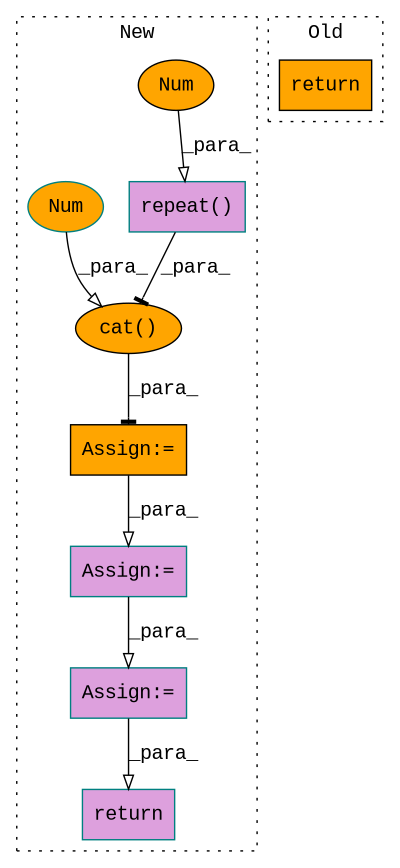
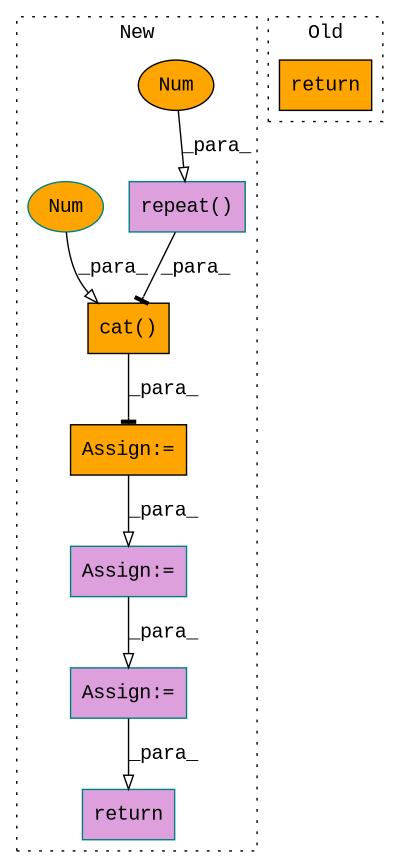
(129, 328) -> (129, 328)
